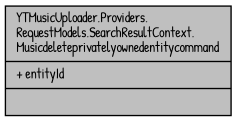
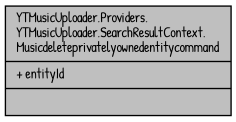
(106, 33) -> (111, 33)
